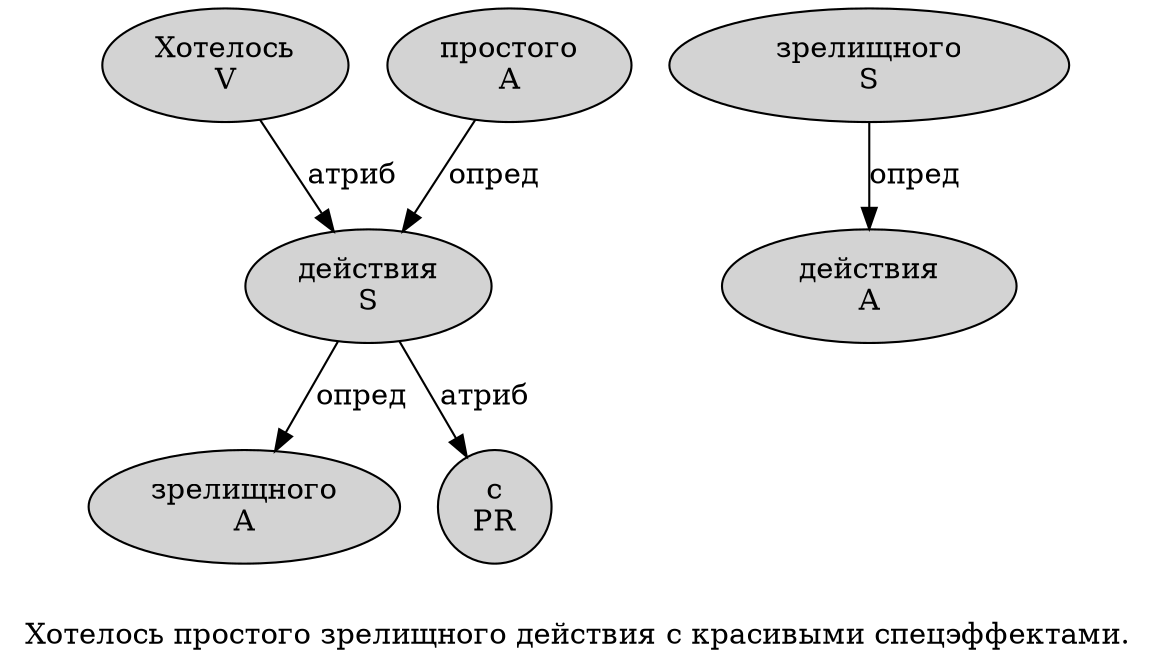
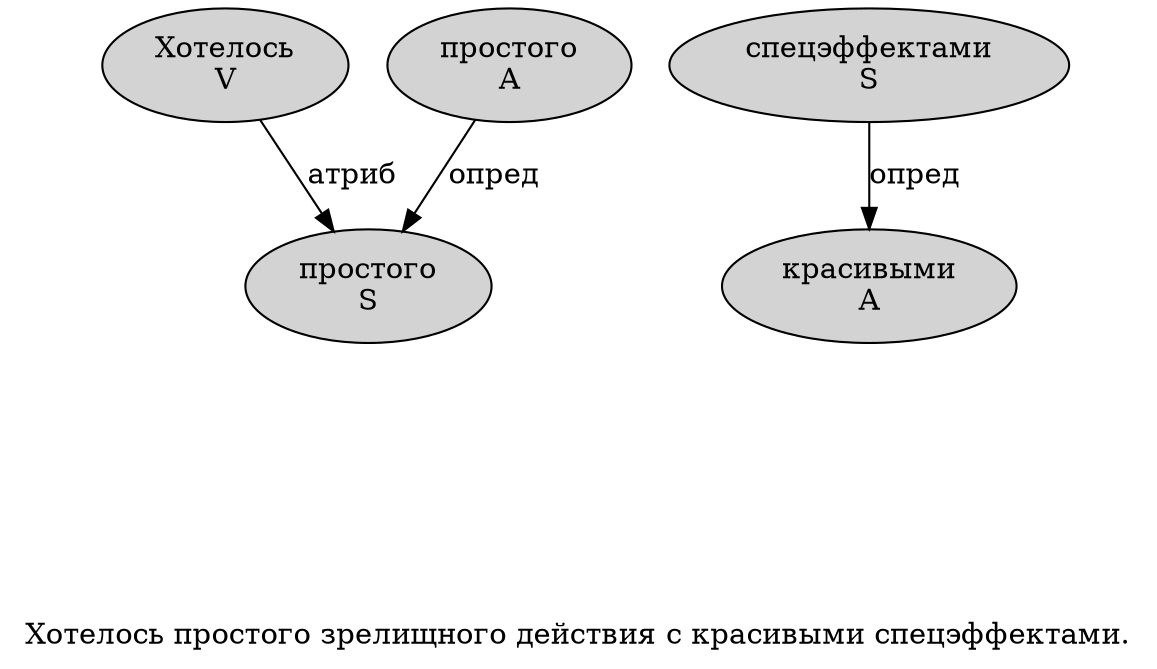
(869, 65) -> (869, 65)
(368, 286) -> (368, 286)
(869, 286) -> (869, 286)
(244, 507) -> none
(495, 507) -> none
